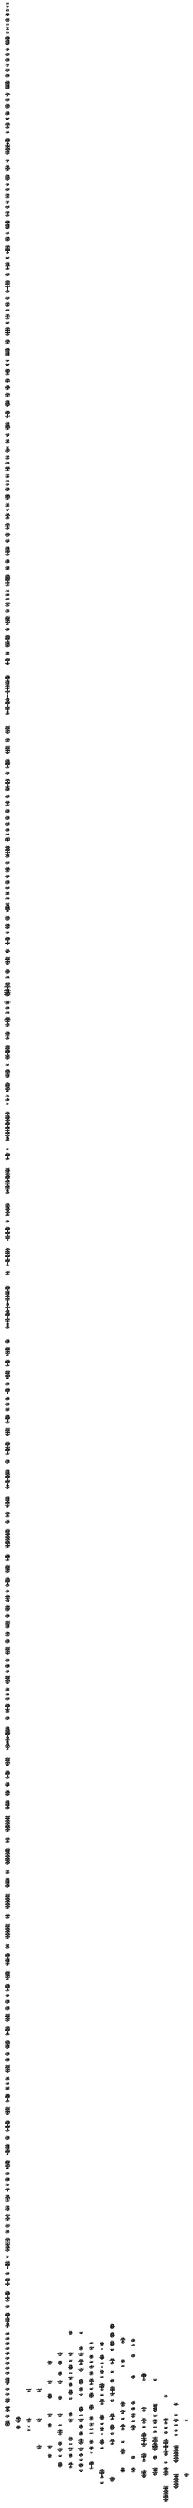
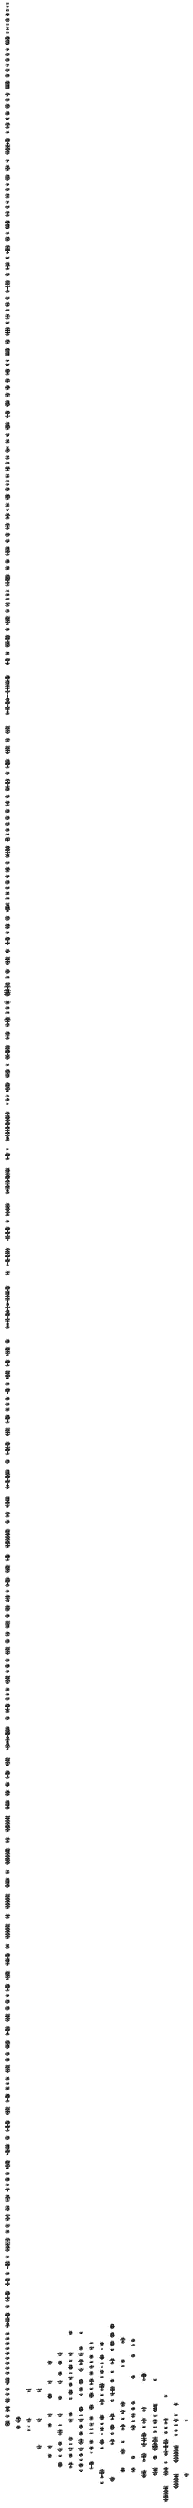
(7, 2257) -> (7, 2257)
